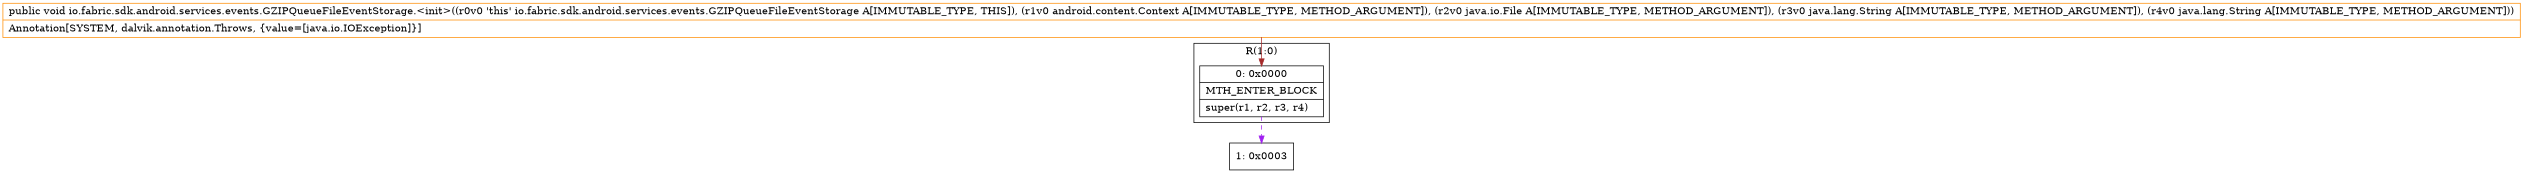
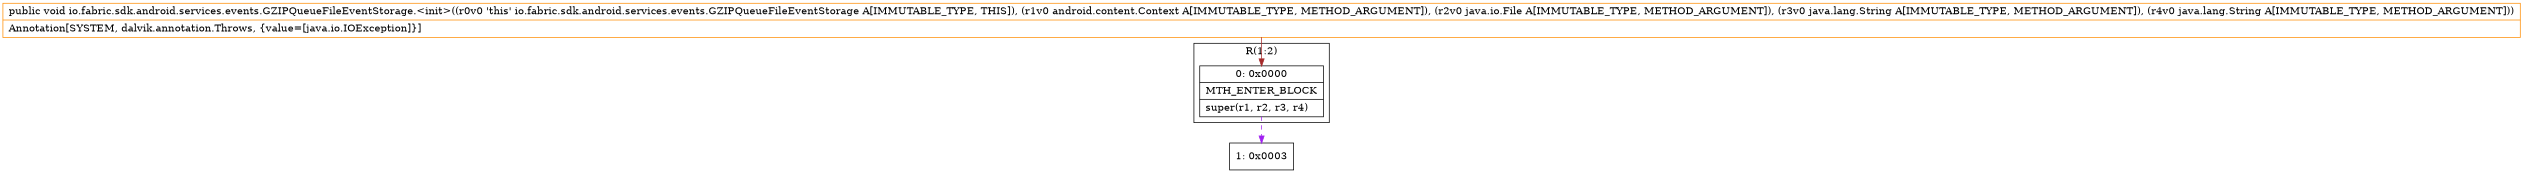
(1262, 52) -> (1262, 52)
